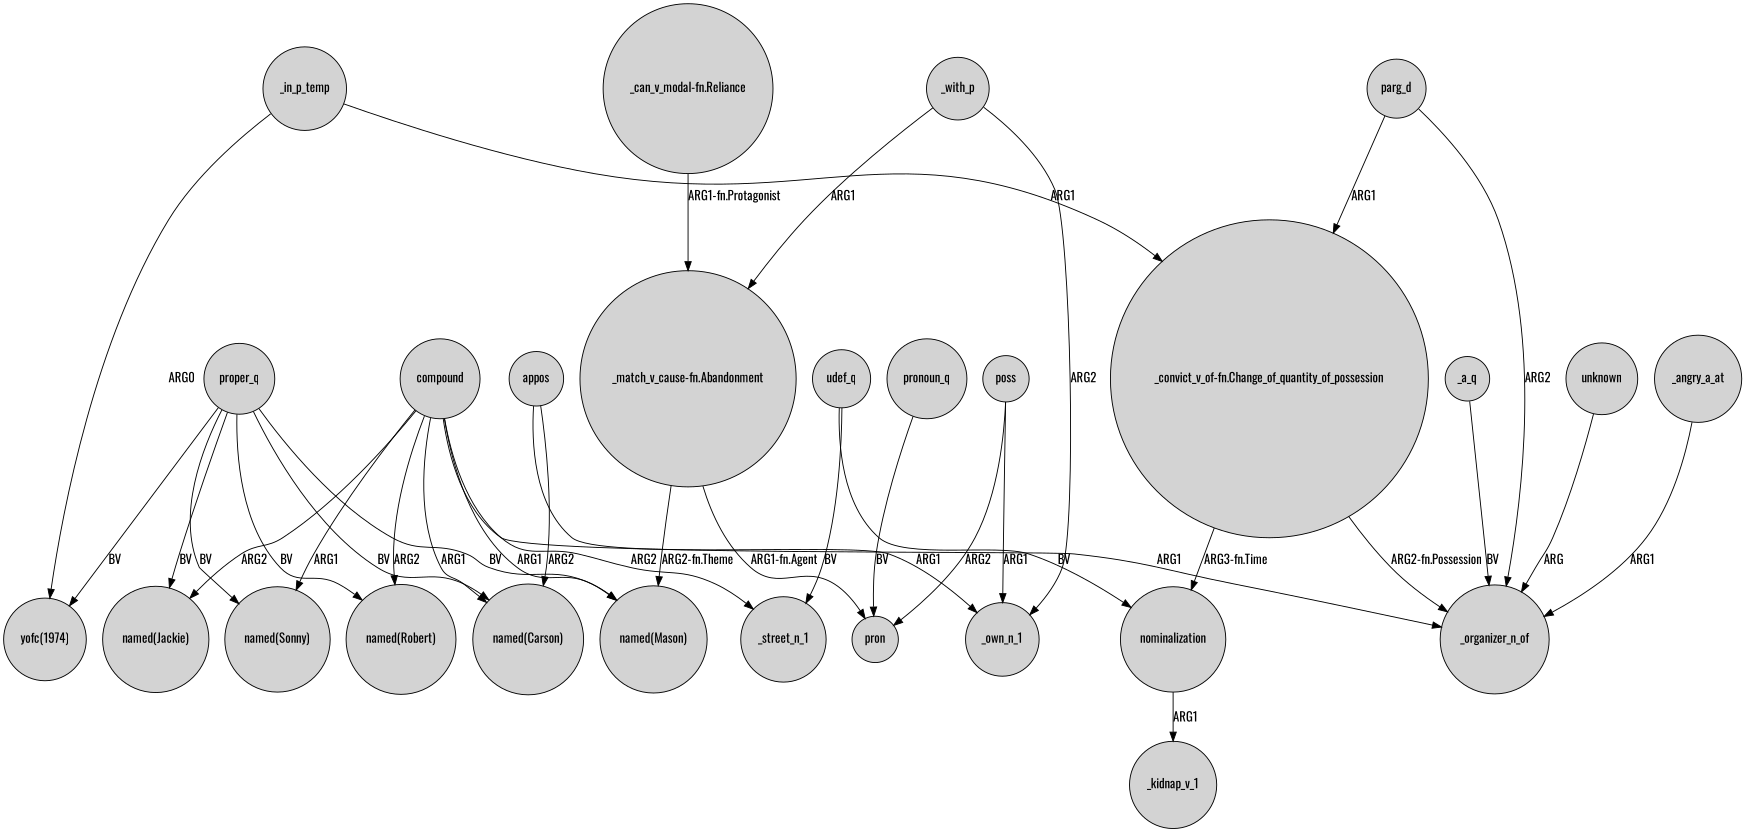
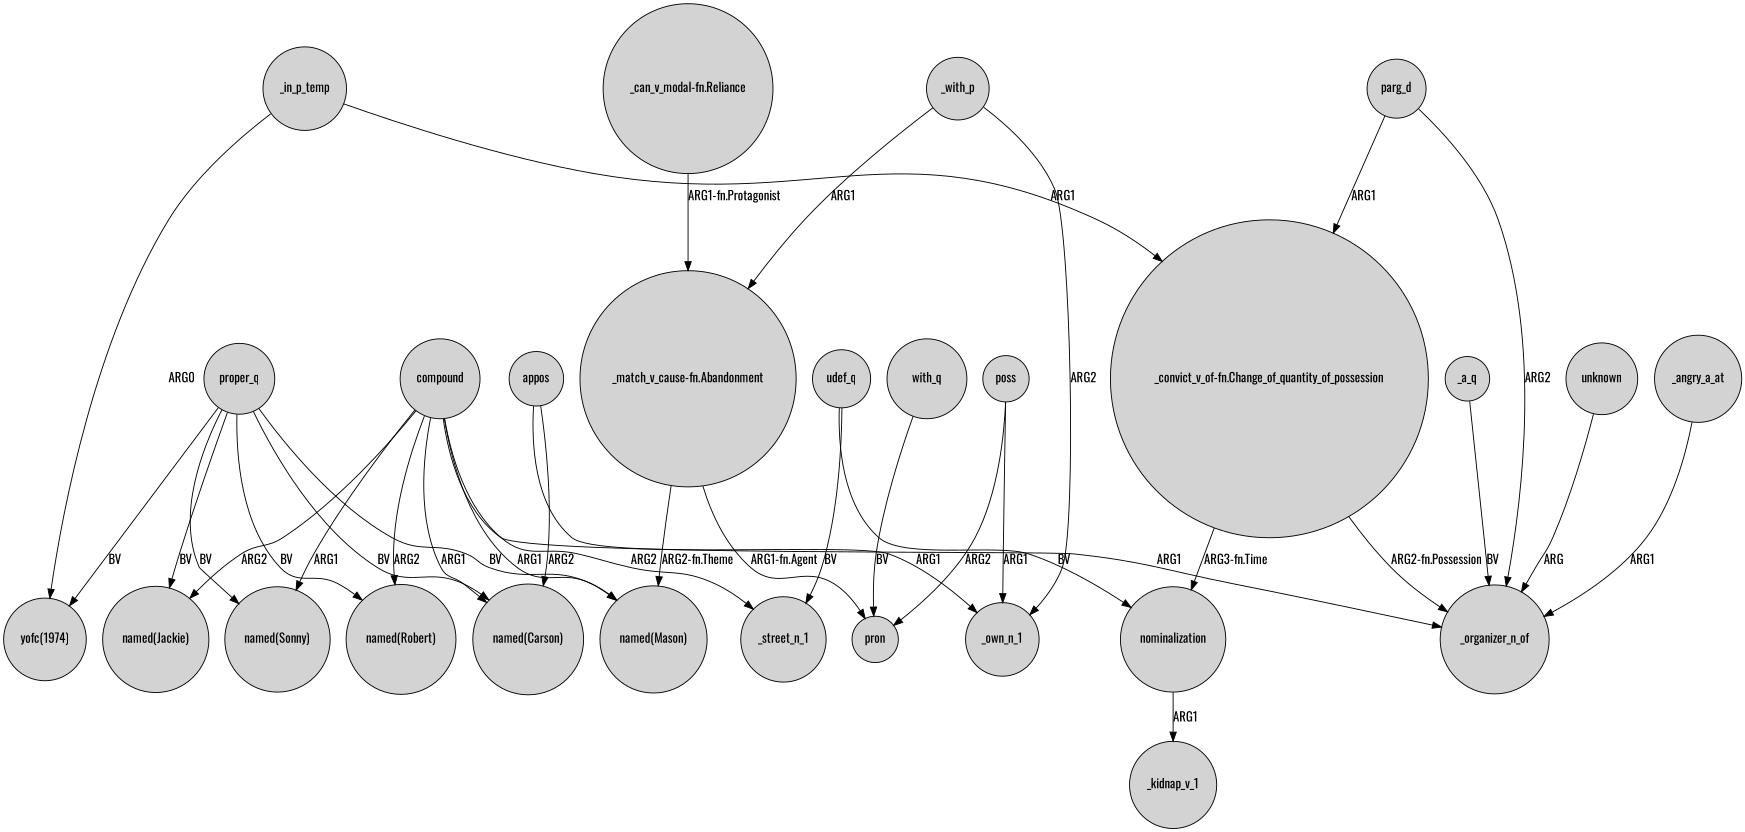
(927, 379) -> (927, 379)
